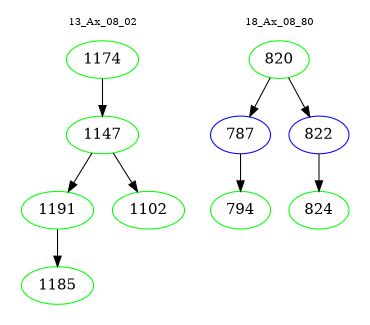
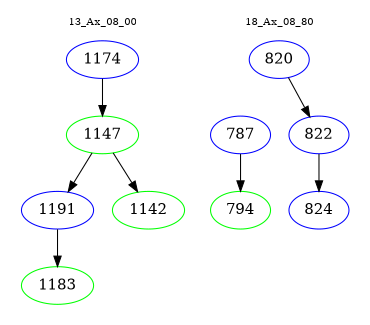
(103, 22) -> (103, 22)
(102, 60) -> (102, 60)
(279, 60) -> (279, 60)
(262, 92) -> none
(58, 210) -> (58, 210)
(149, 210) -> (149, 210)
(319, 210) -> (319, 210)
(58, 286) -> (58, 286)
